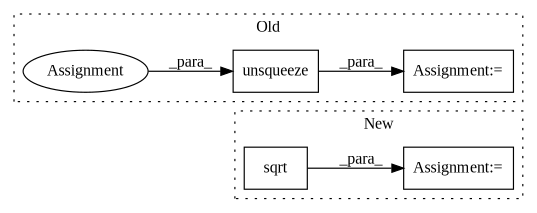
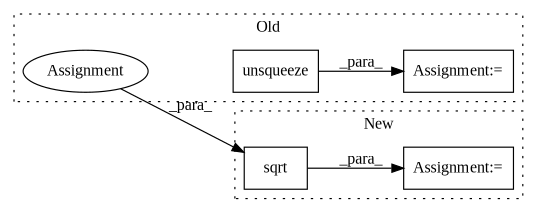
(185, 71) -> (177, 118)
